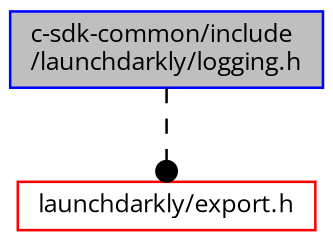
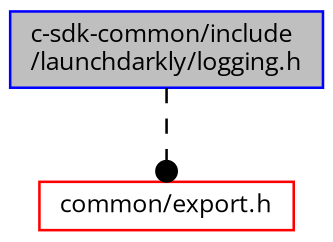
(167, 206) -> (167, 206)
